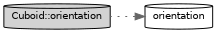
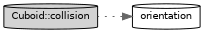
(57, 16) -> (51, 16)
